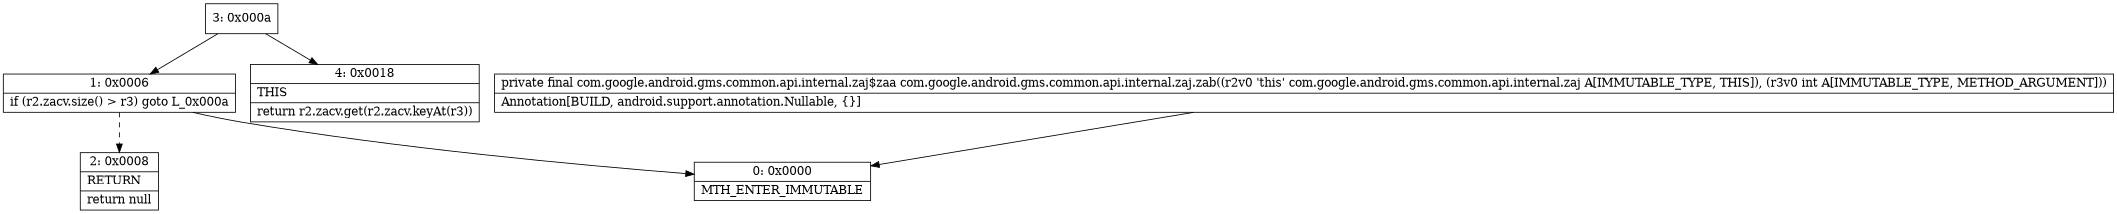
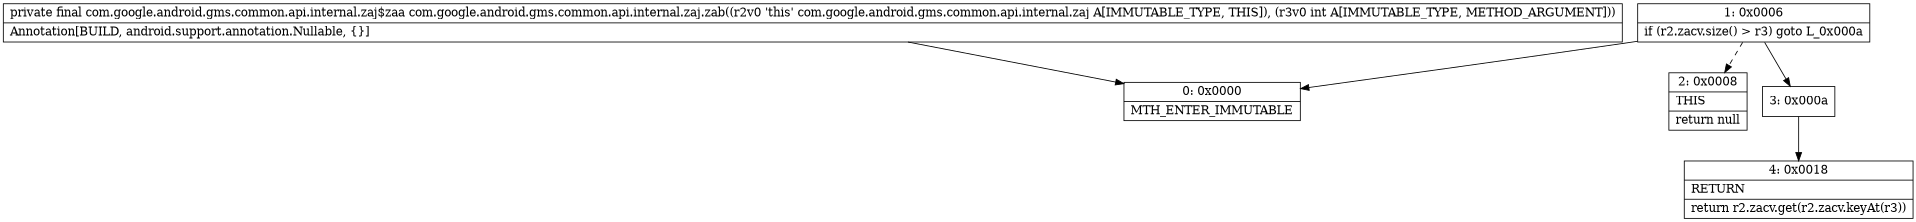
(188, 52) -> (1775, 61)
(272, 93) -> (1718, 189)
(114, 181) -> (1691, 101)
